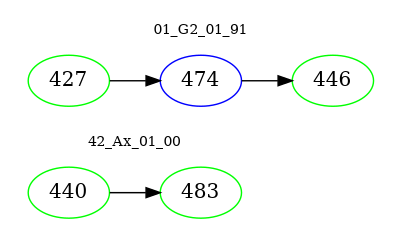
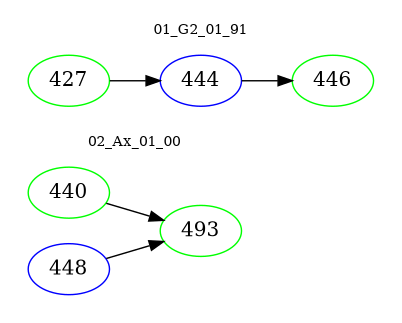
(201, 81) -> (201, 81)
(135, 142) -> (135, 142)
(201, 193) -> (201, 231)
none -> (69, 269)
